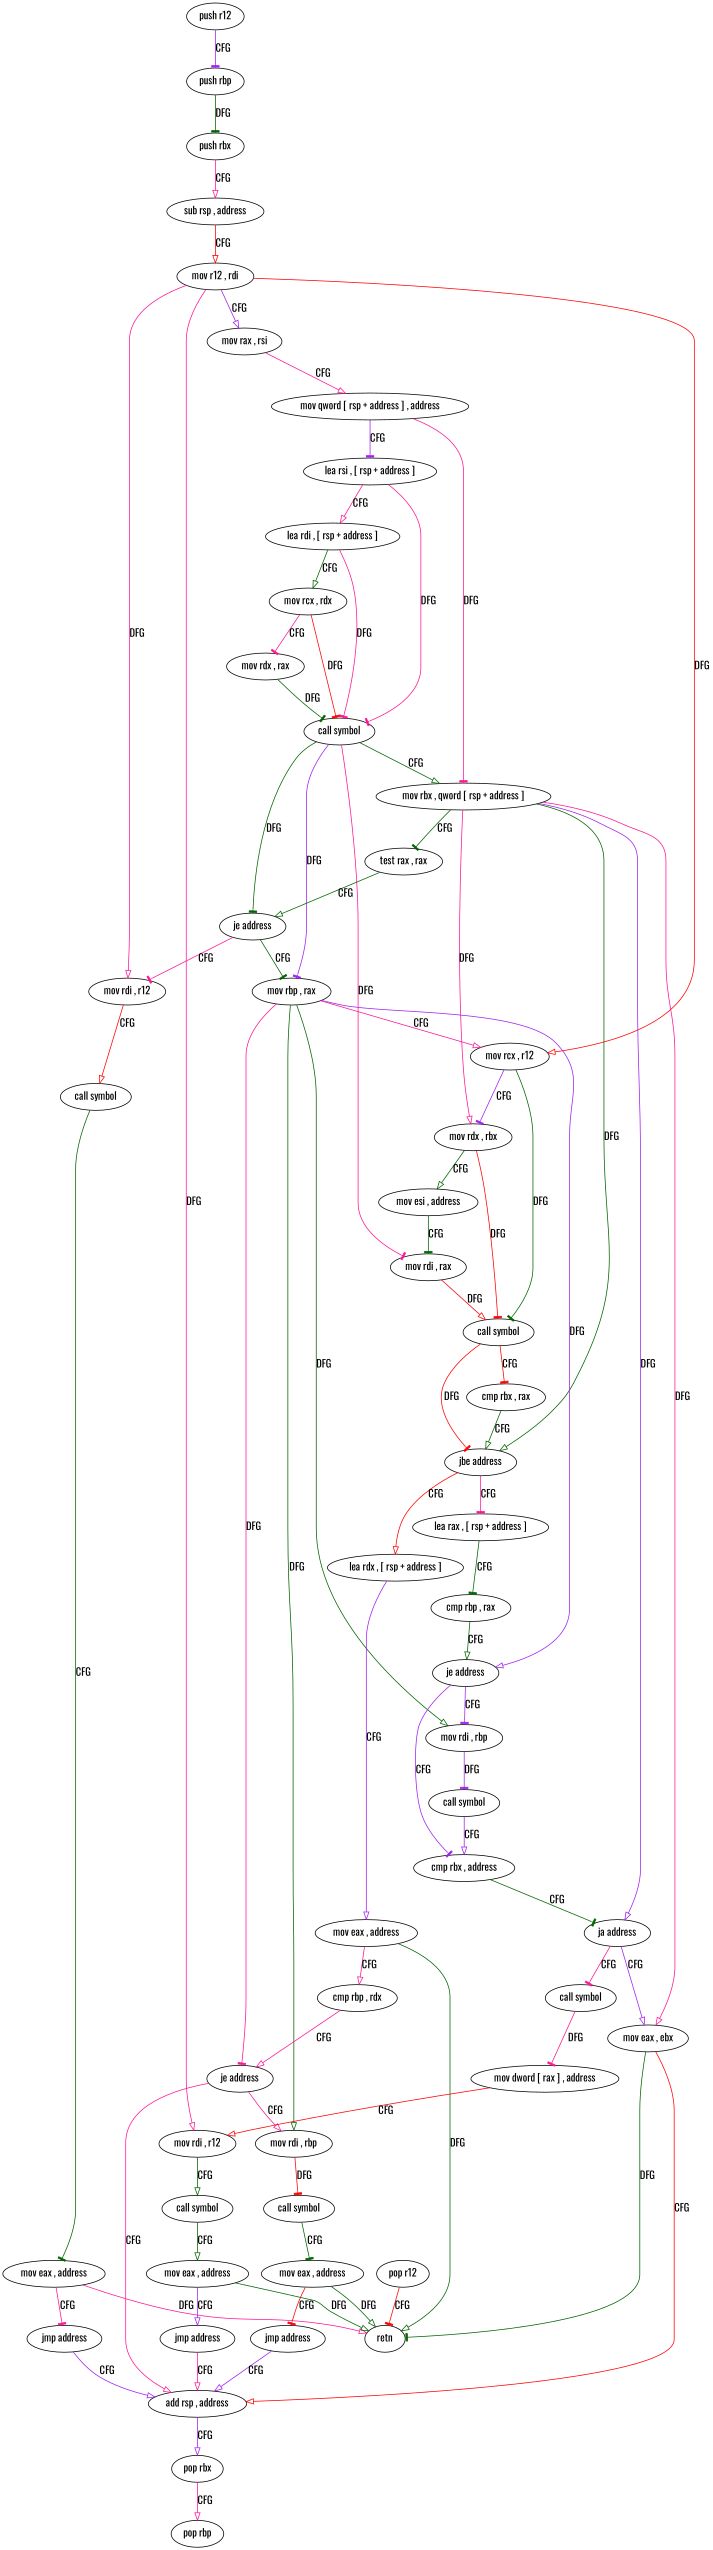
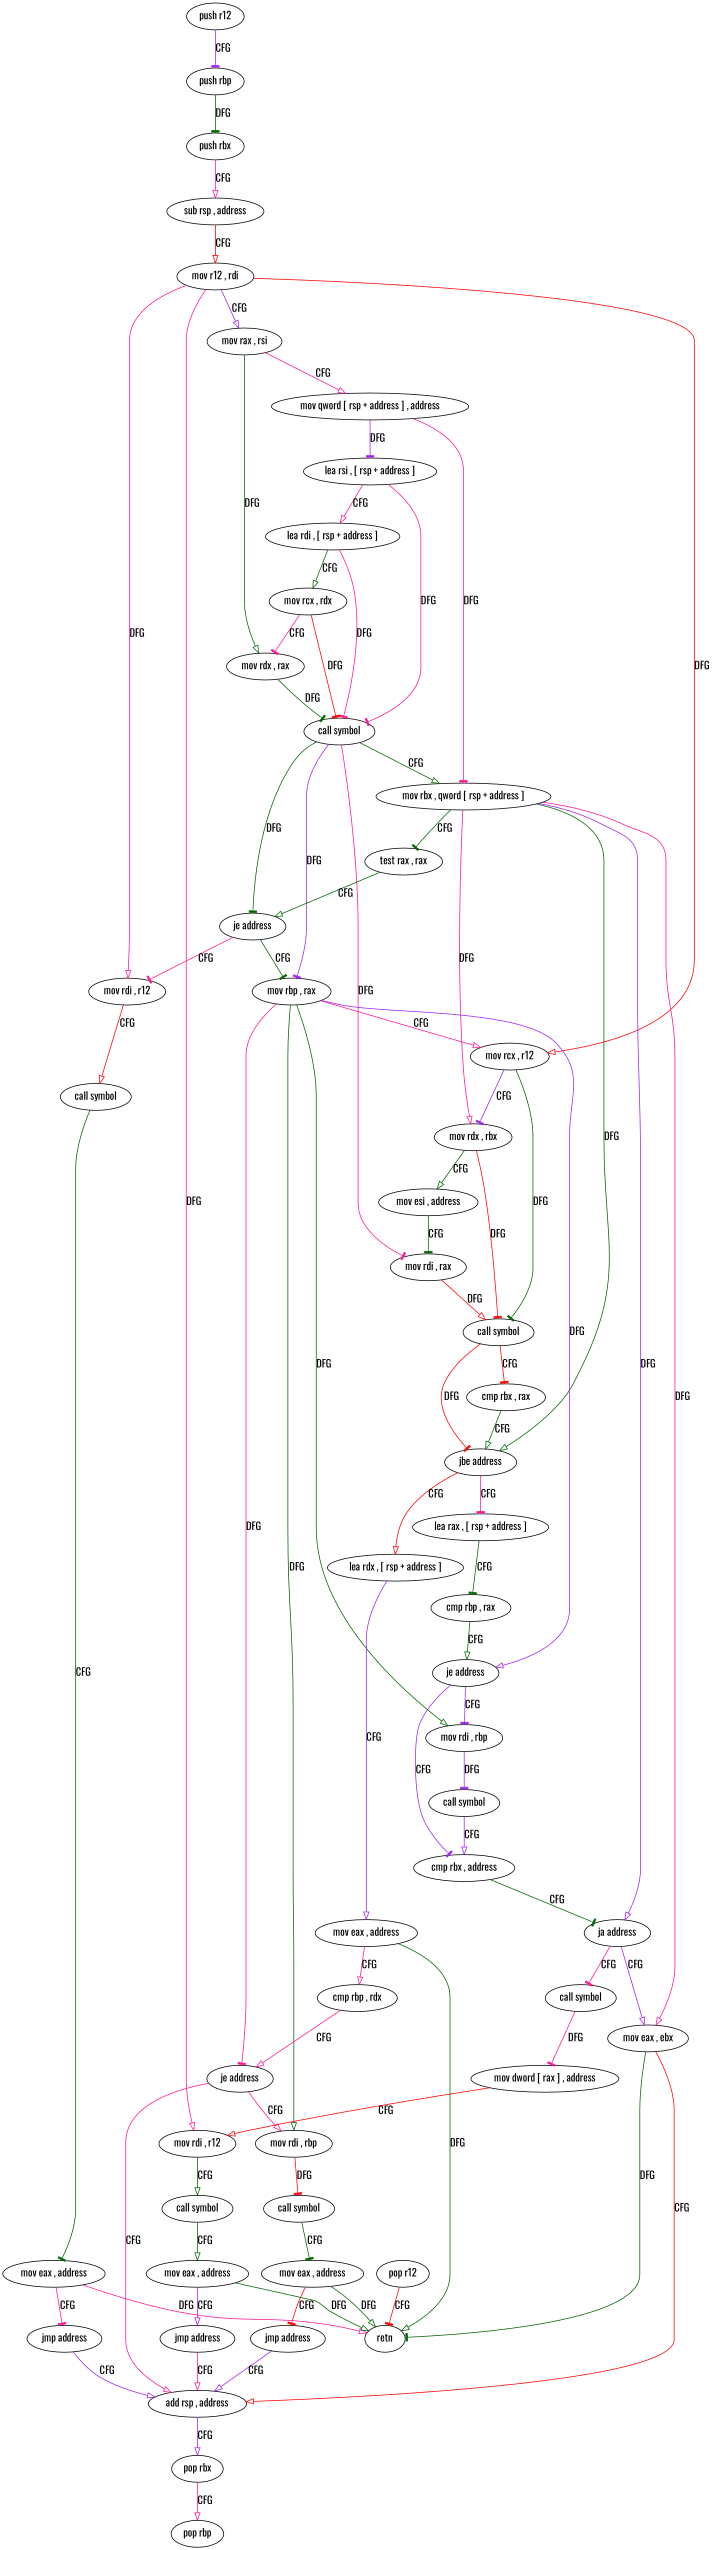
(378, 439) -> (378, 439)
none -> (245, 501)
